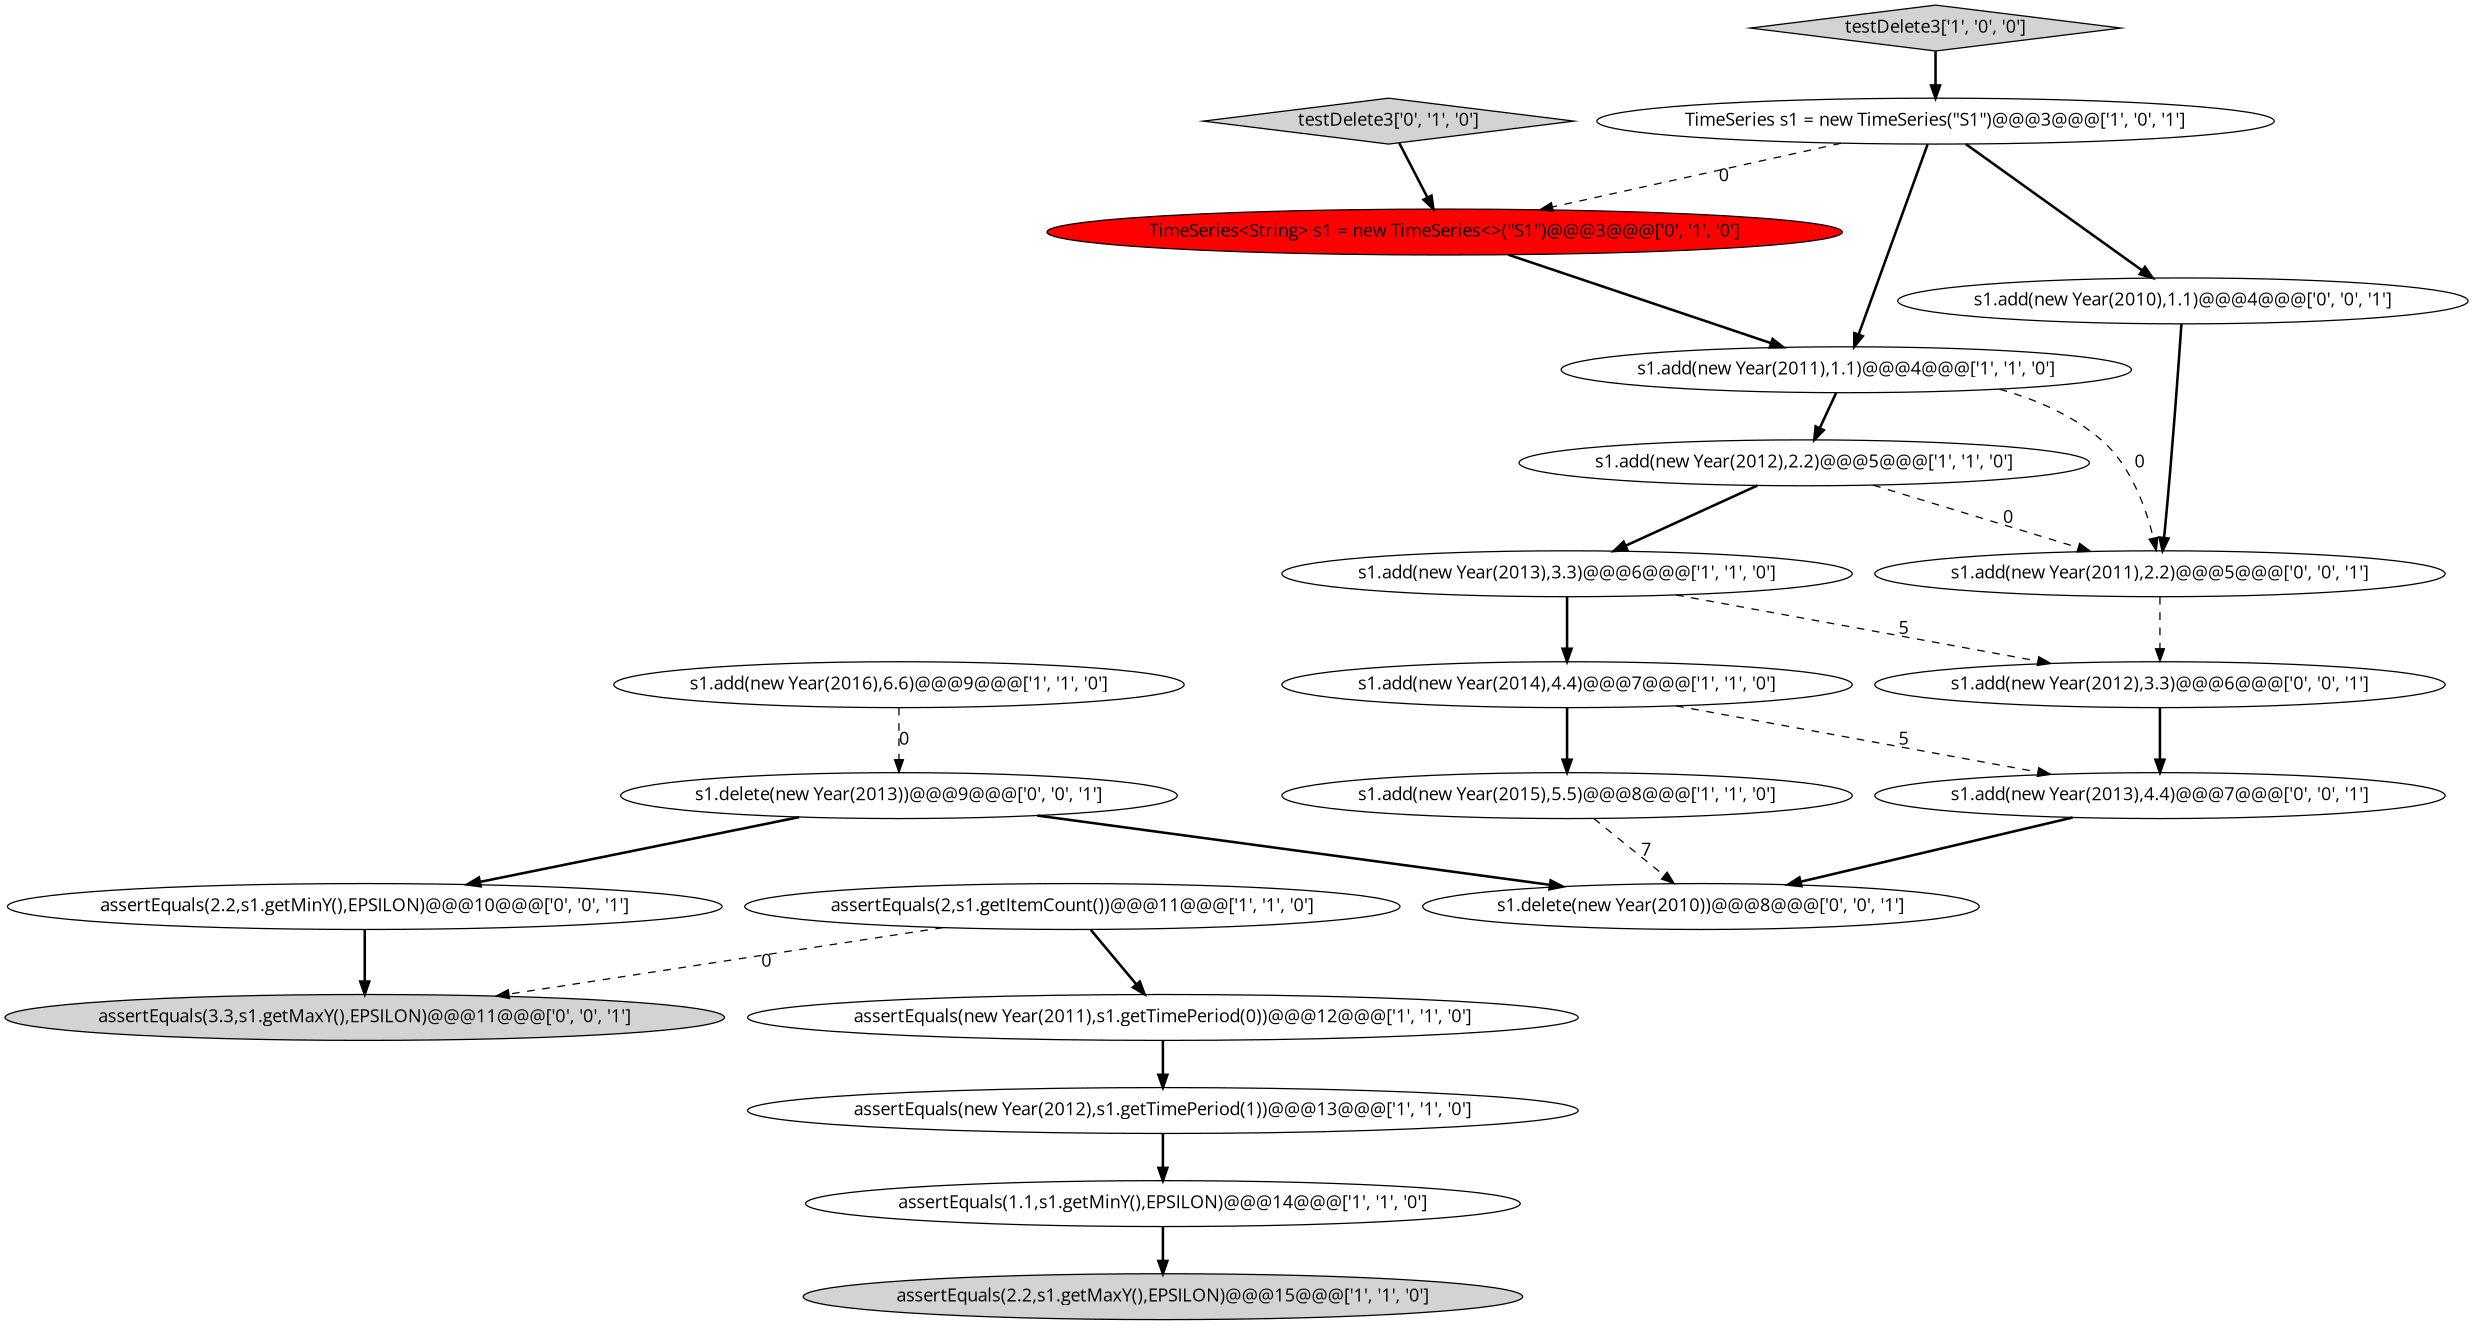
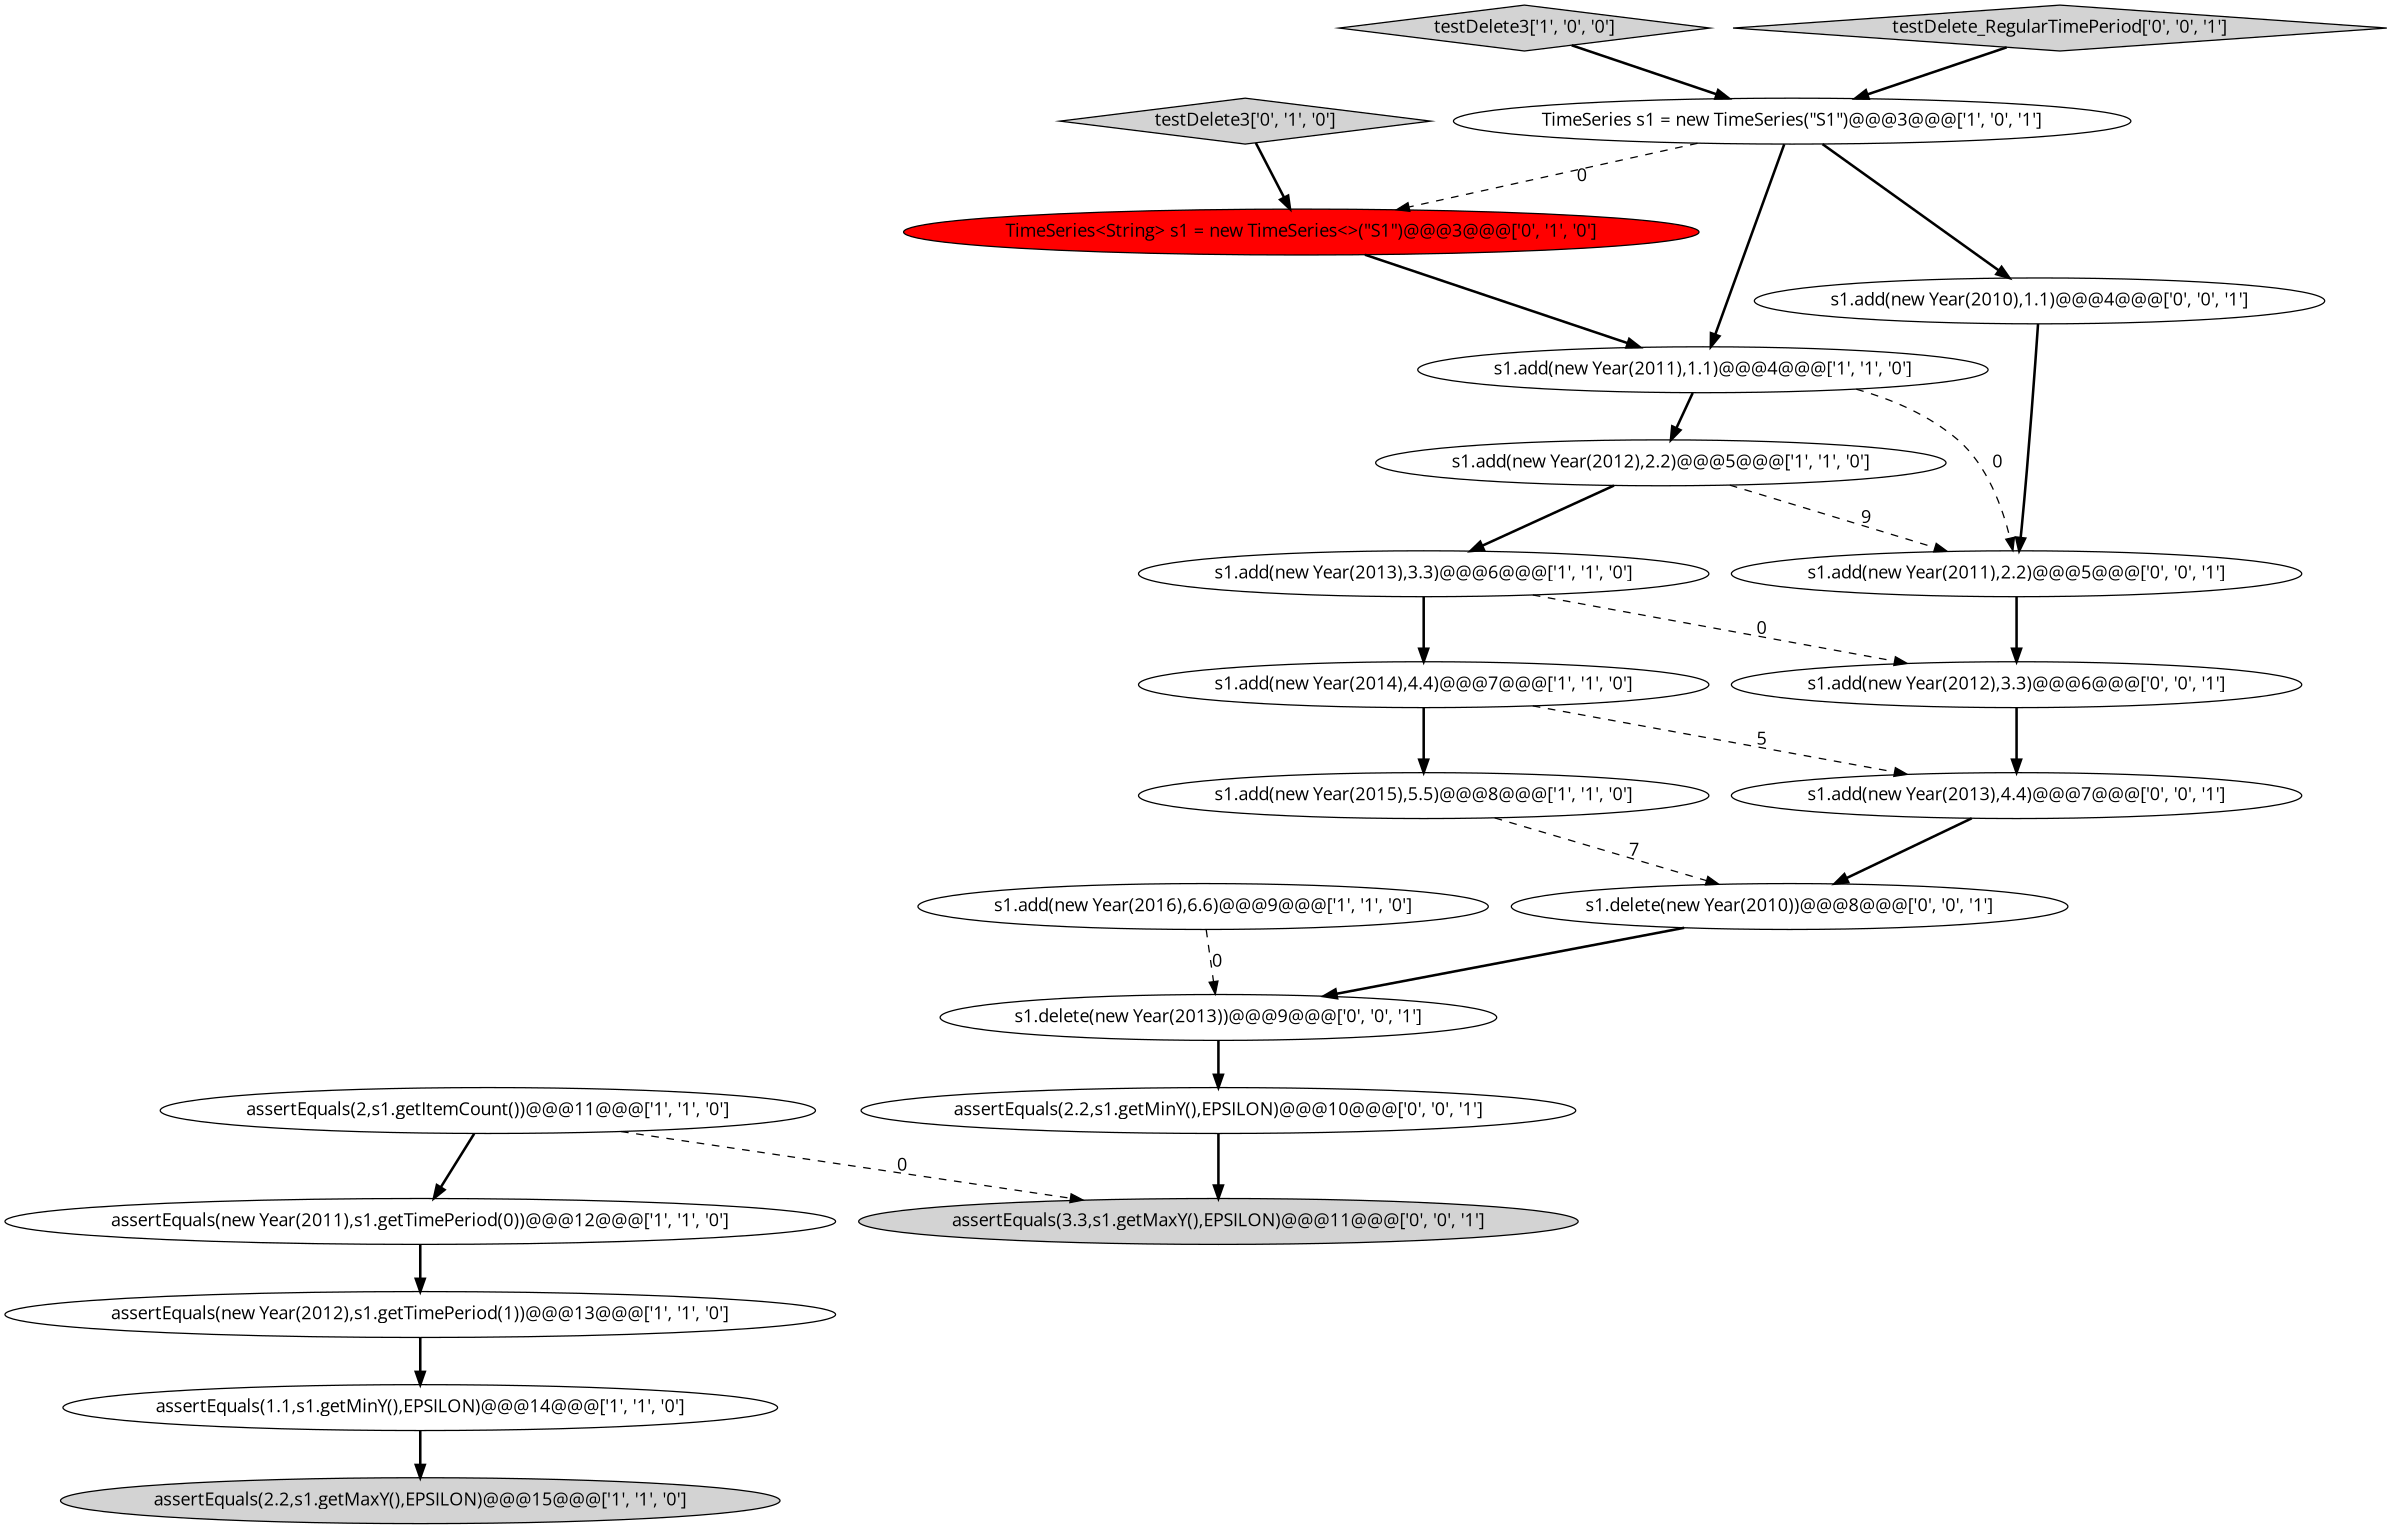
none -> (2060, 28)
(2009, 518) -> (1867, 518)
(2160, 623) -> (2017, 623)
(1904, 629) -> (1762, 629)
(1294, 850) -> (1510, 961)
